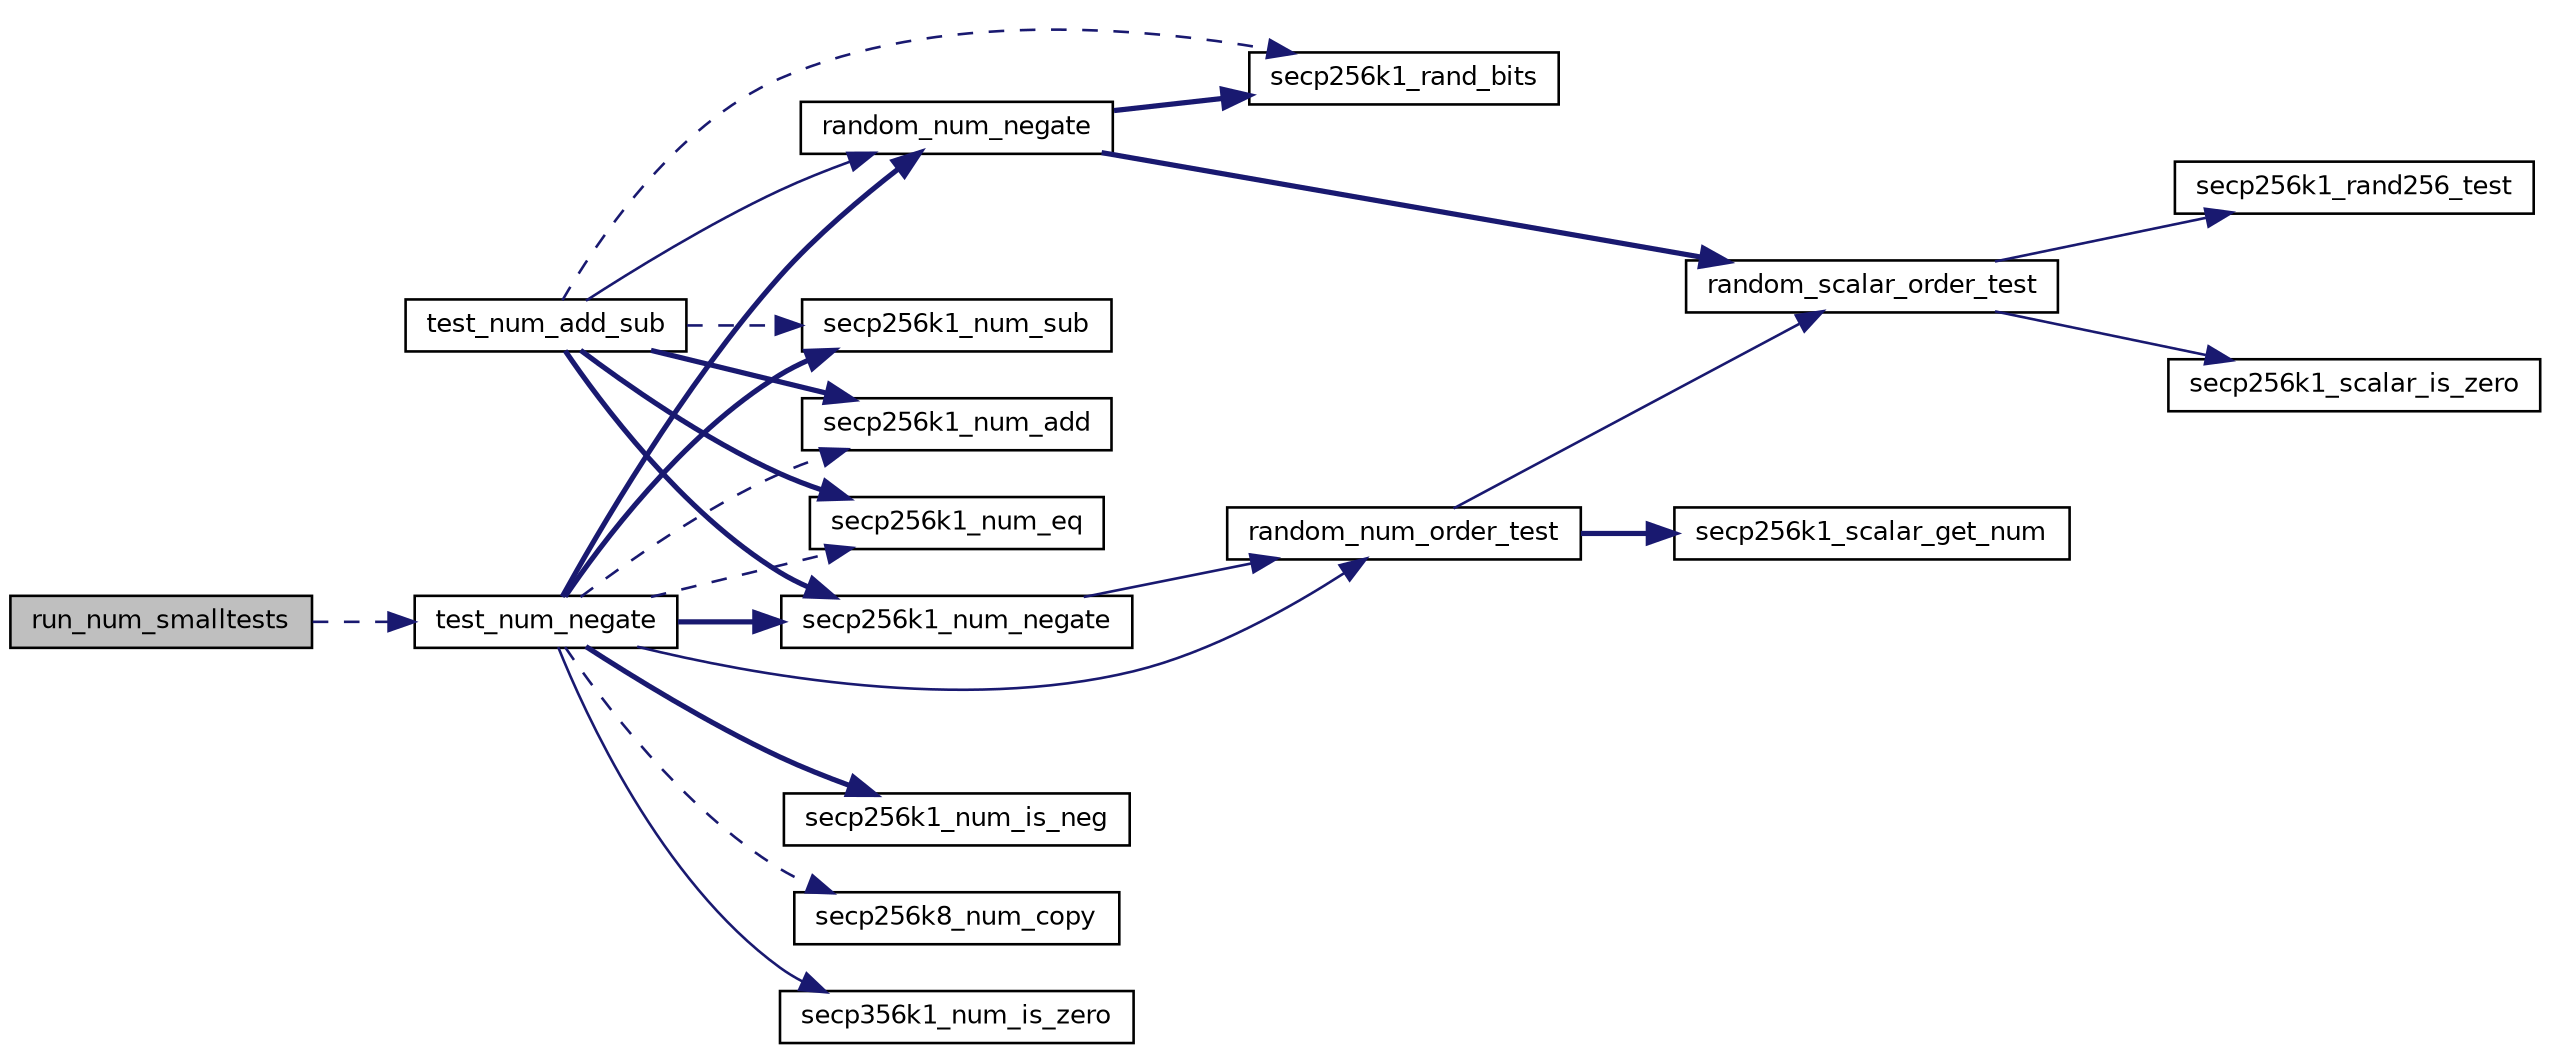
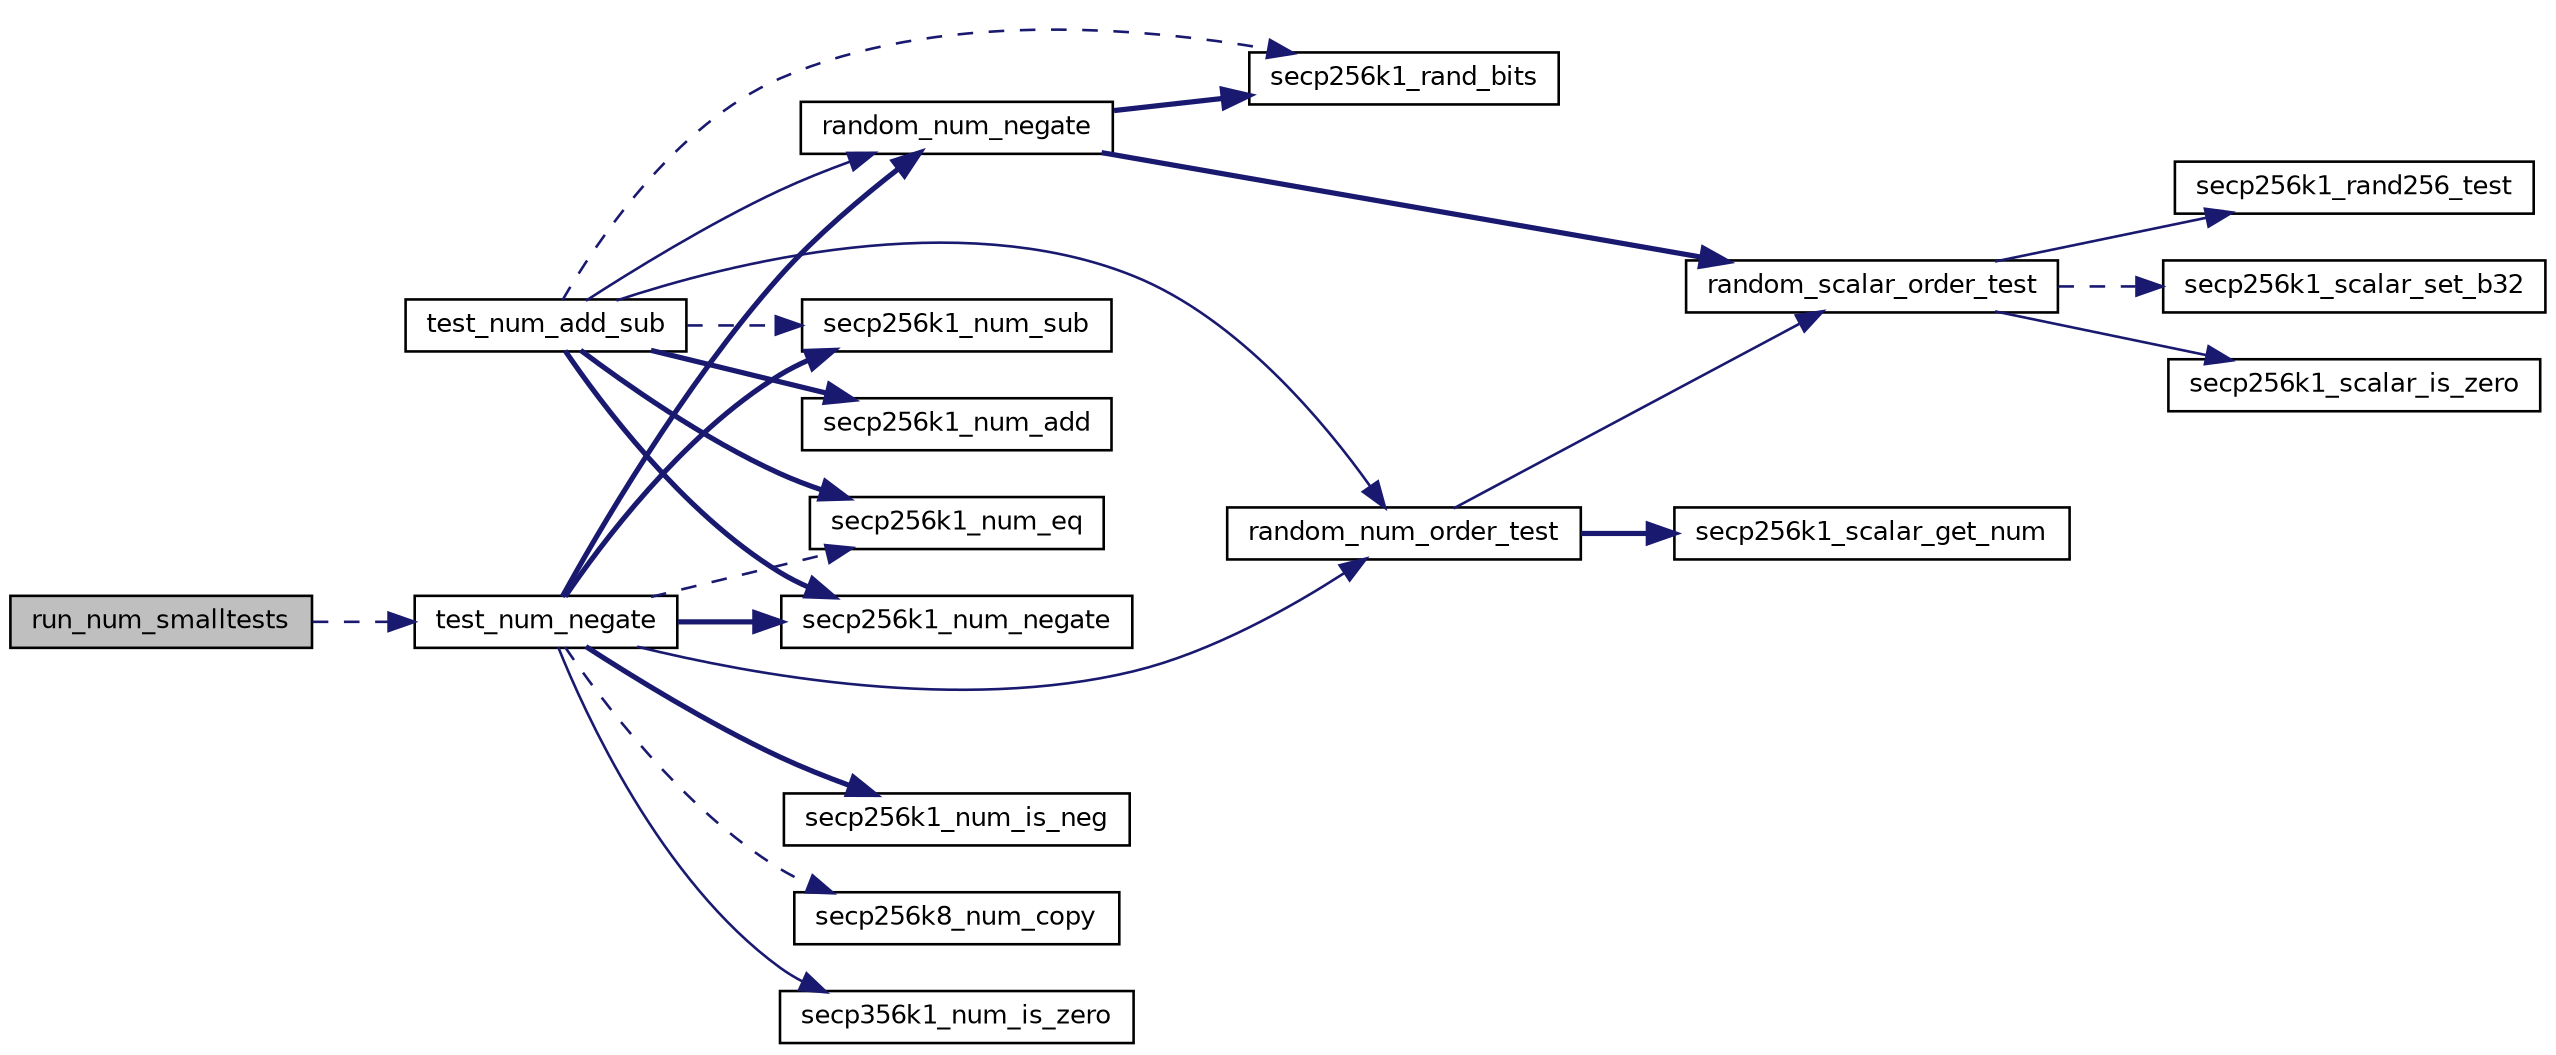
none -> (2354, 286)
(684, 526) -> none
(1167, 580) -> (1033, 250)
